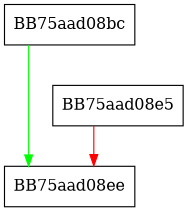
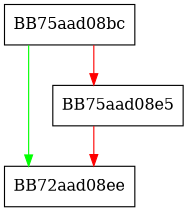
none -> (94, 59)
(70, 187) -> (70, 187)
